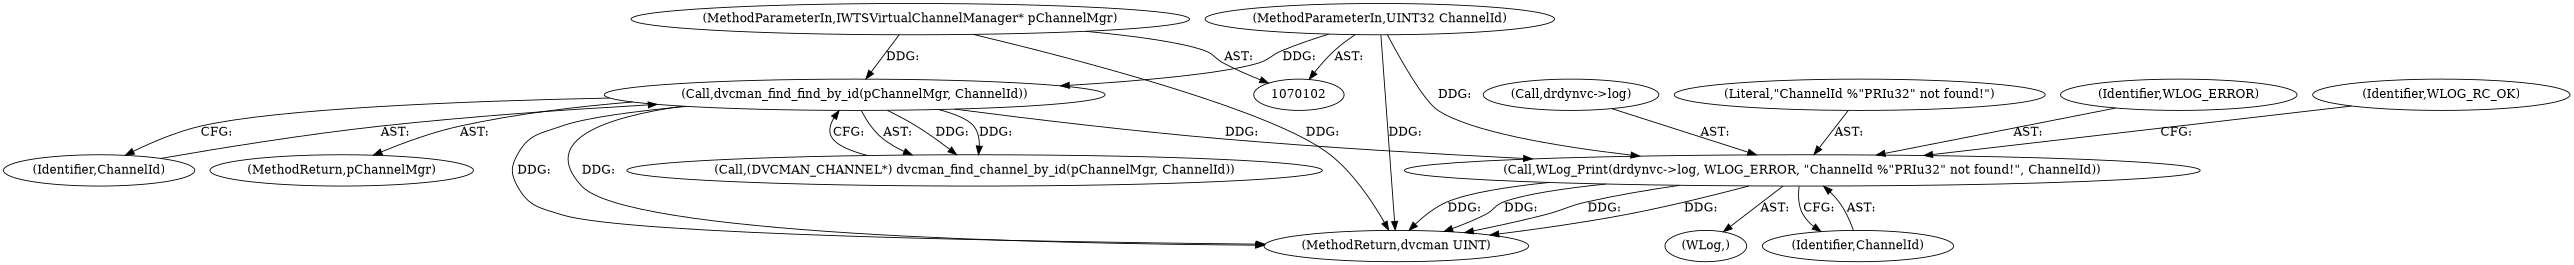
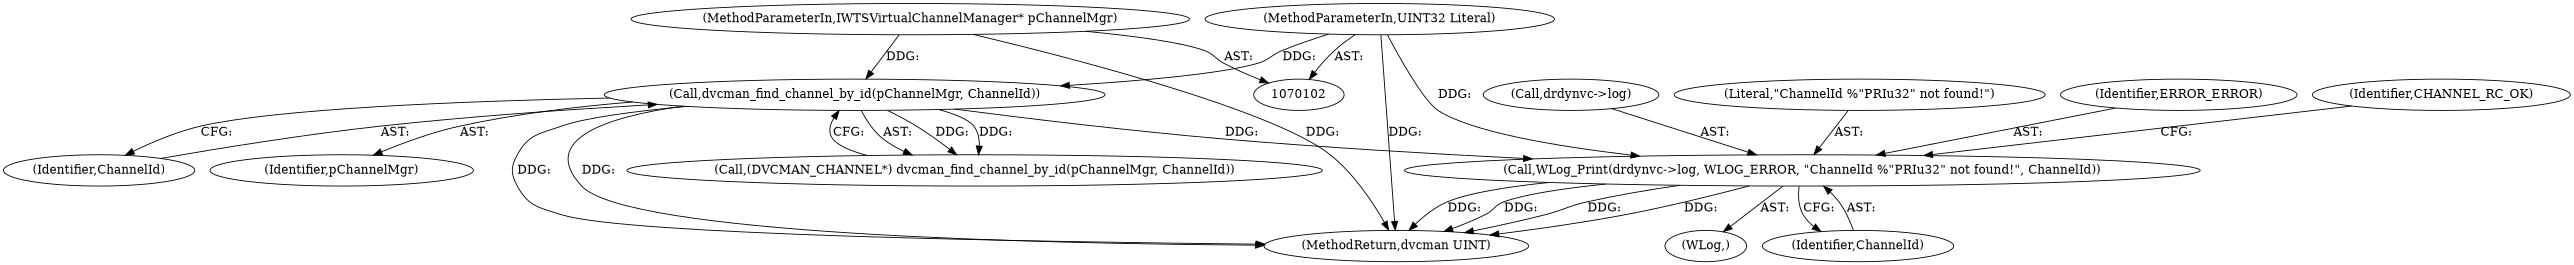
(1380, 19) -> (1380, 19)
(855, 95) -> (855, 95)
(2179, 95) -> (2179, 95)
(2441, 95) -> (2441, 95)
(342, 170) -> (342, 170)
